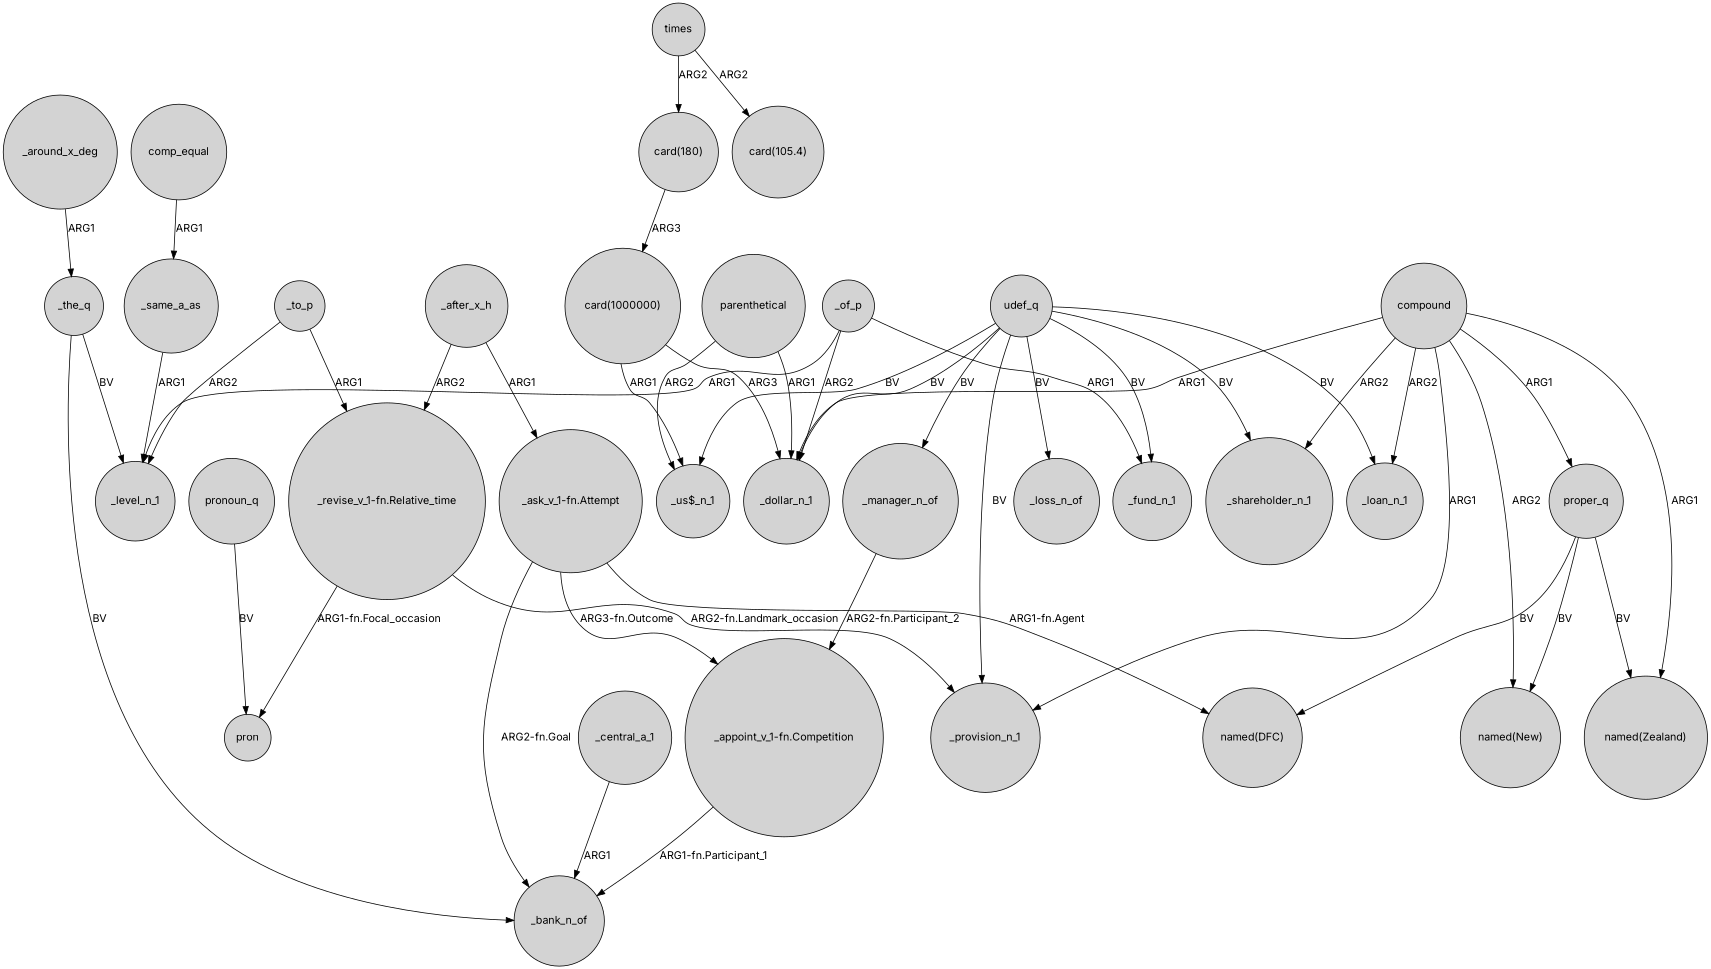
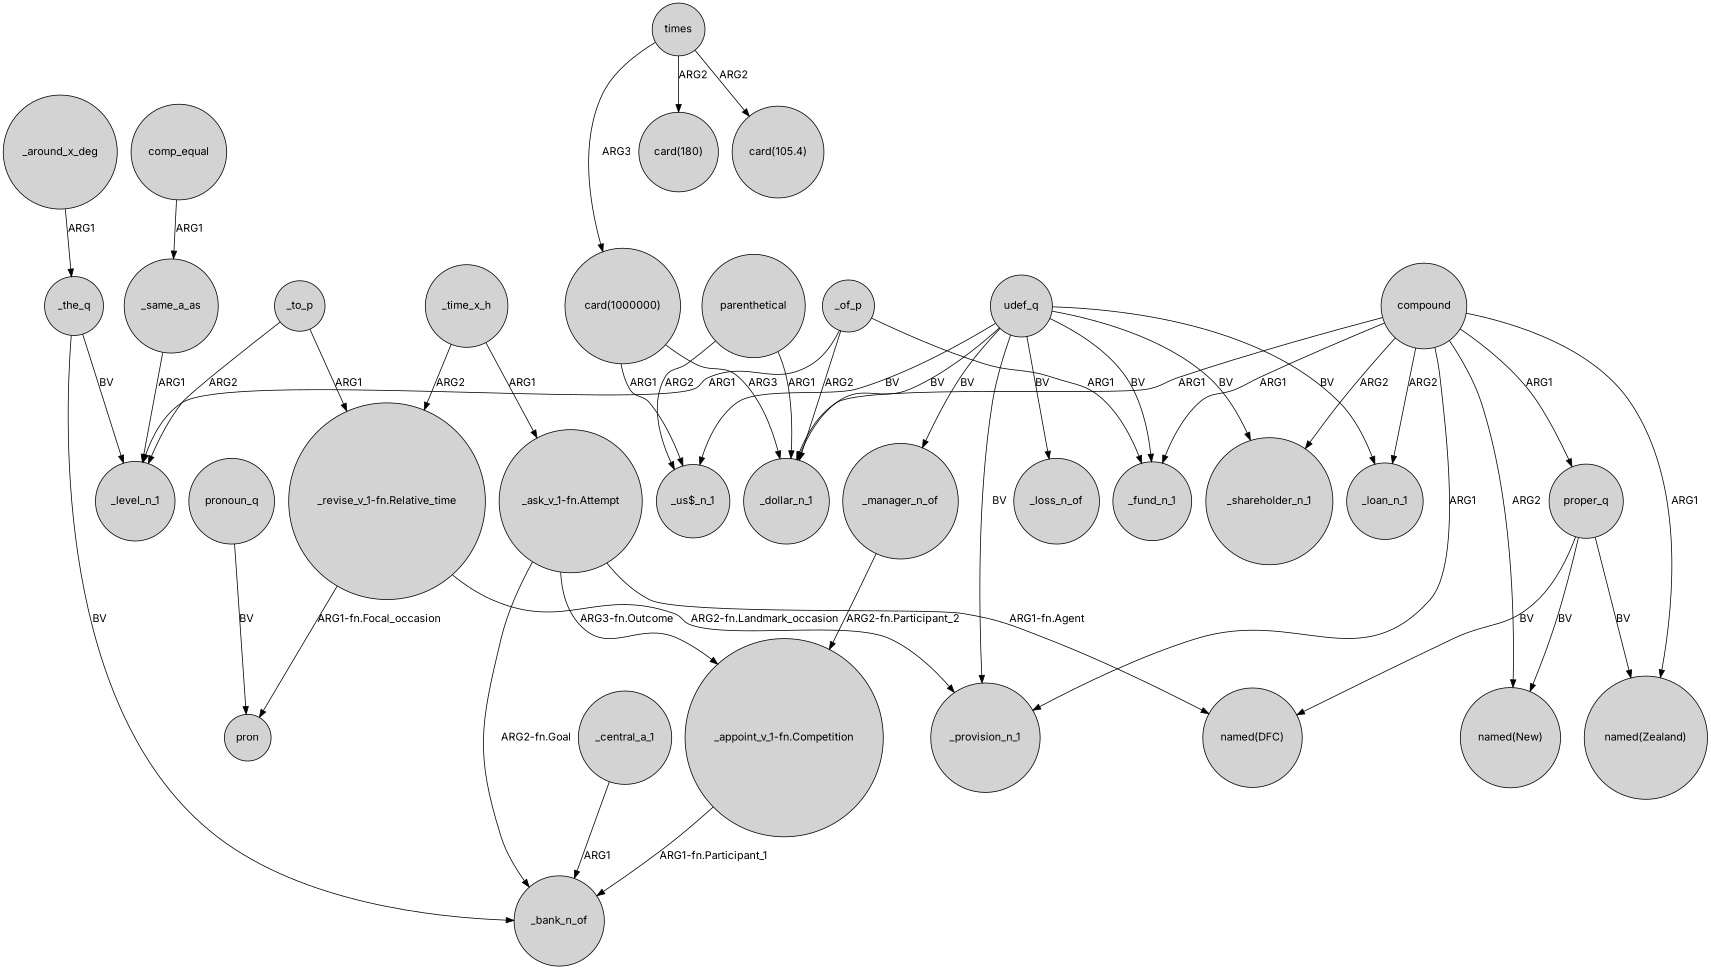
(655, 217) -> (591, 131)
(467, 306) -> (467, 306)
none -> (1263, 376)
